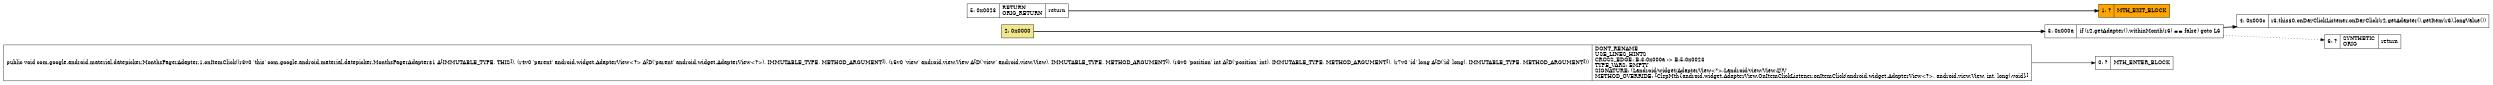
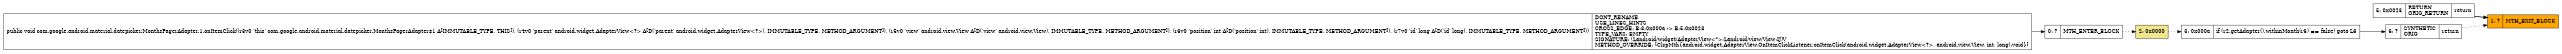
(2363, 21) -> none
none -> (2473, 27)
(1537, 31) -> (2173, 32)
none -> (2127, 32)
(2272, 38) -> (2371, 32)
